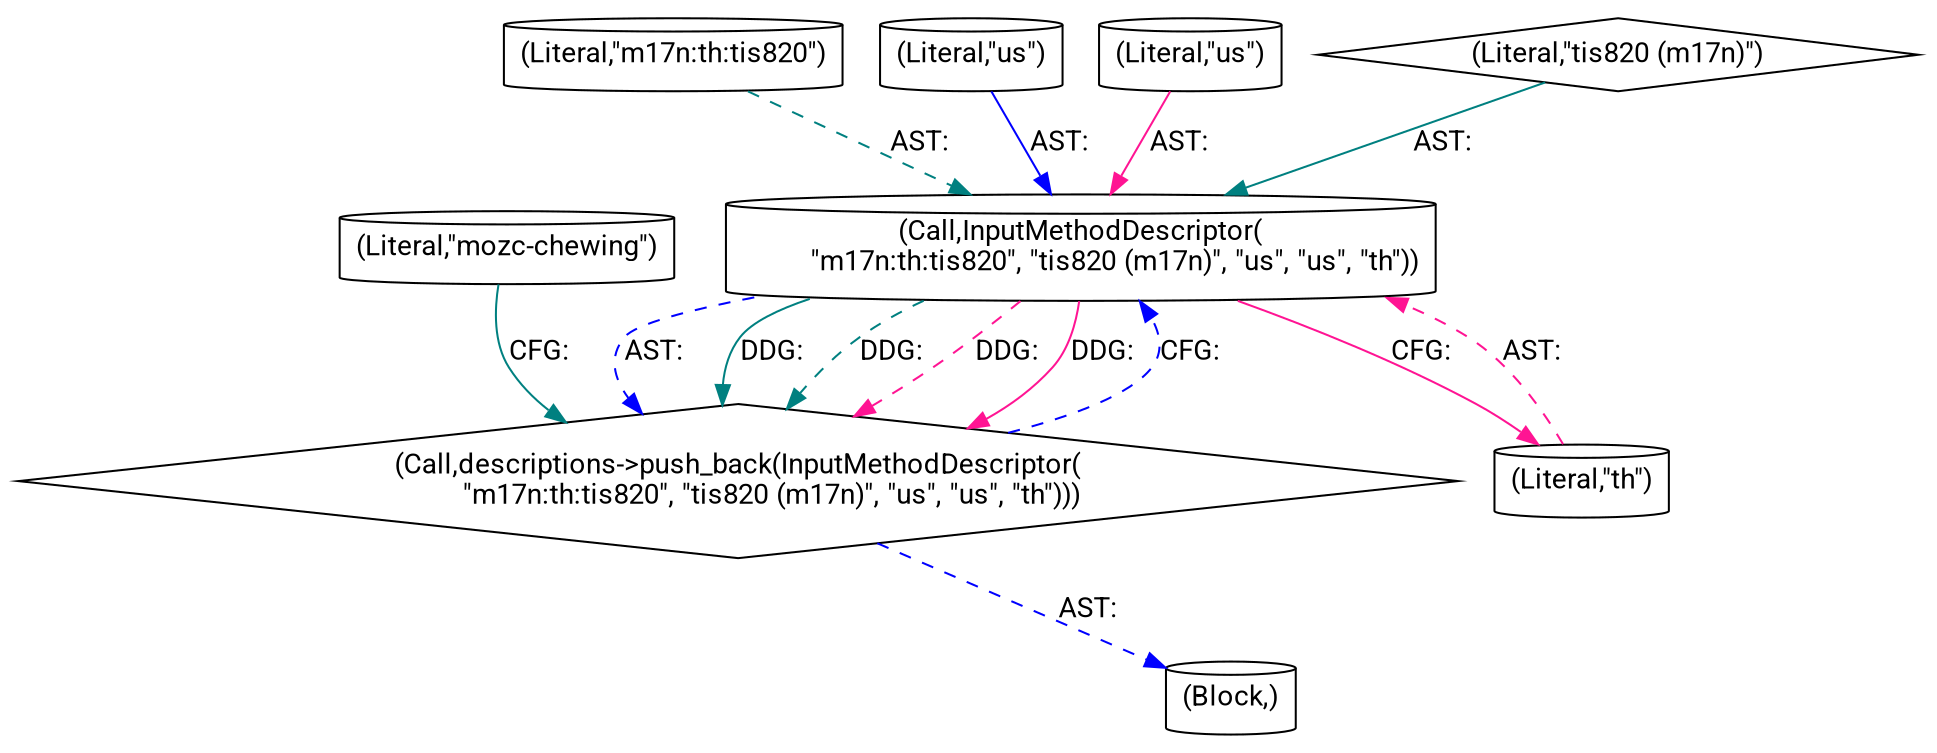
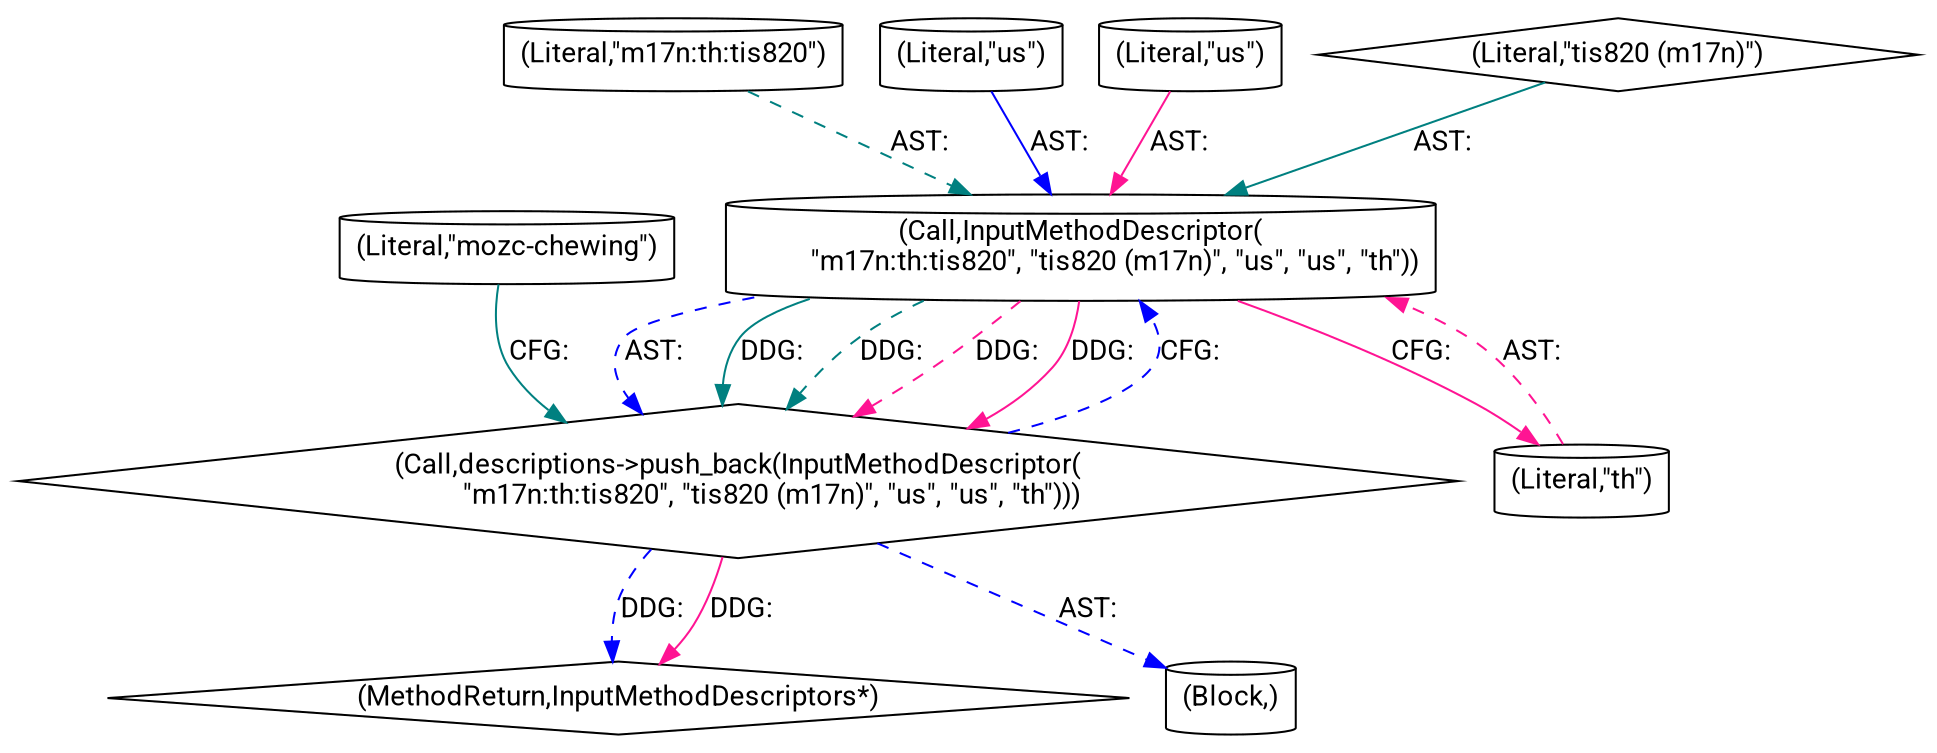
none -> (618, 698)
